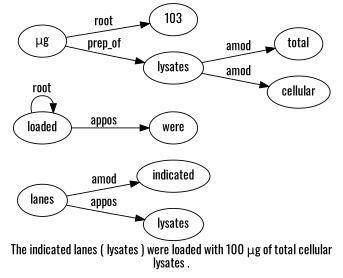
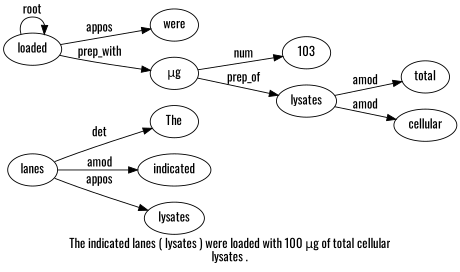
(104, 22) -> (244, 54)
none -> (101, 63)
none -> (174, 122)
